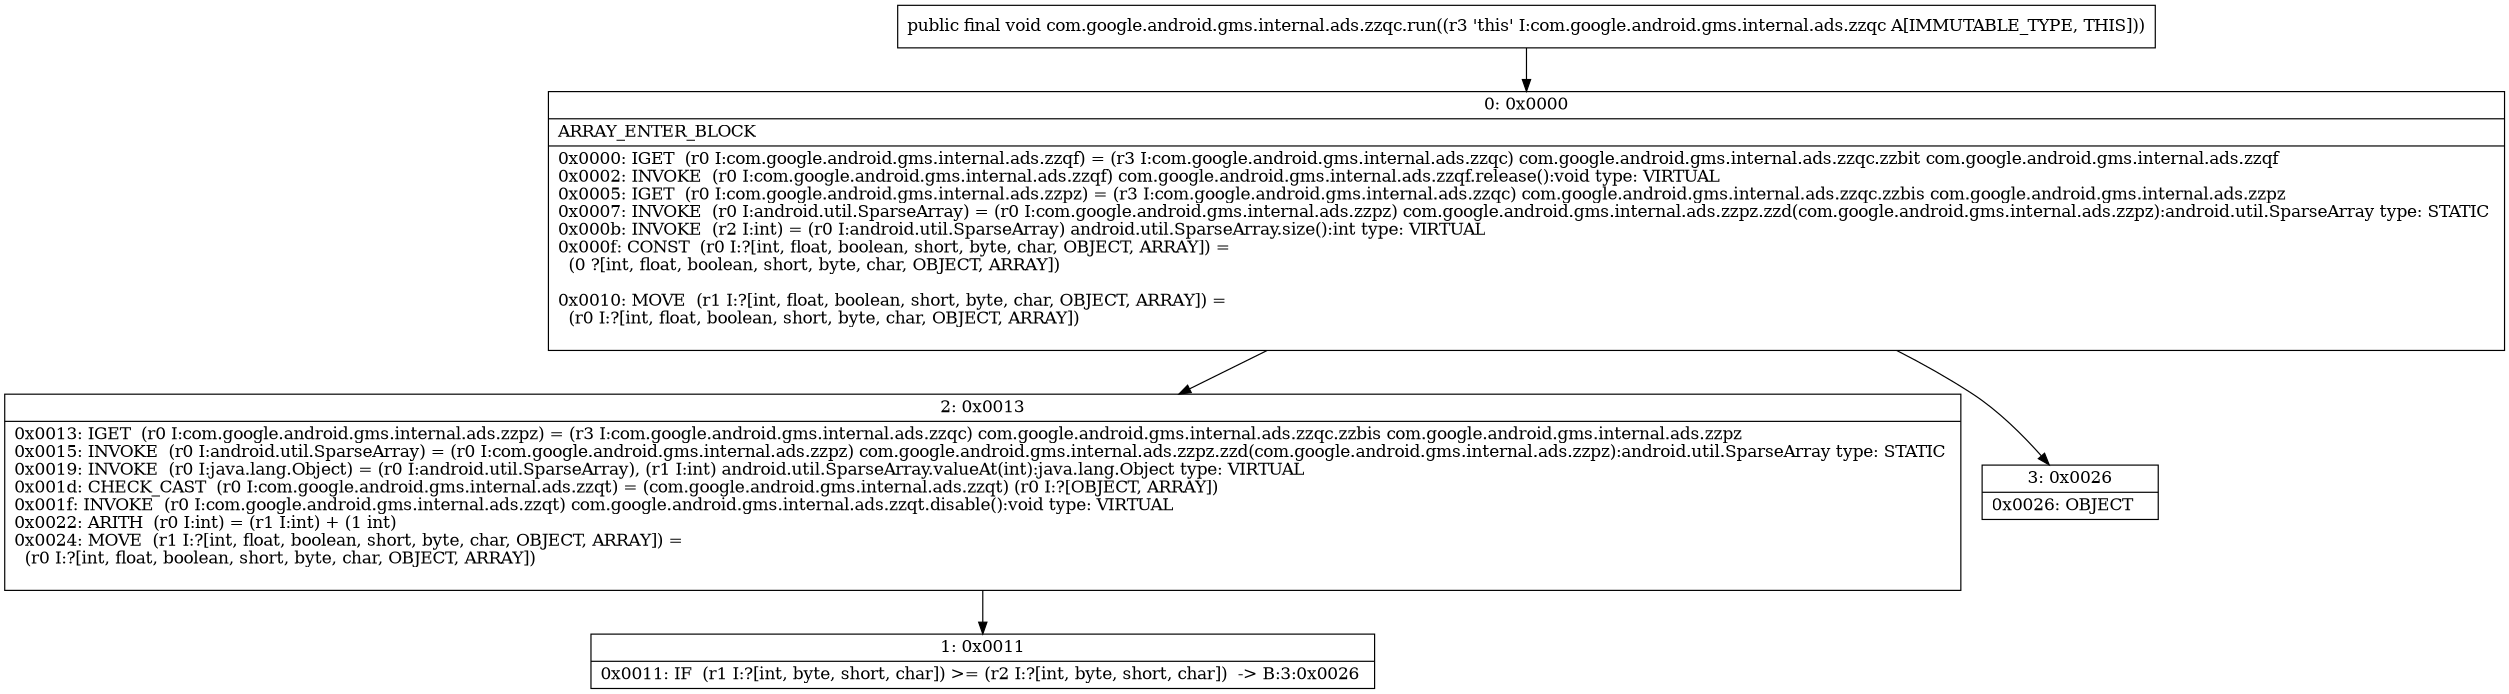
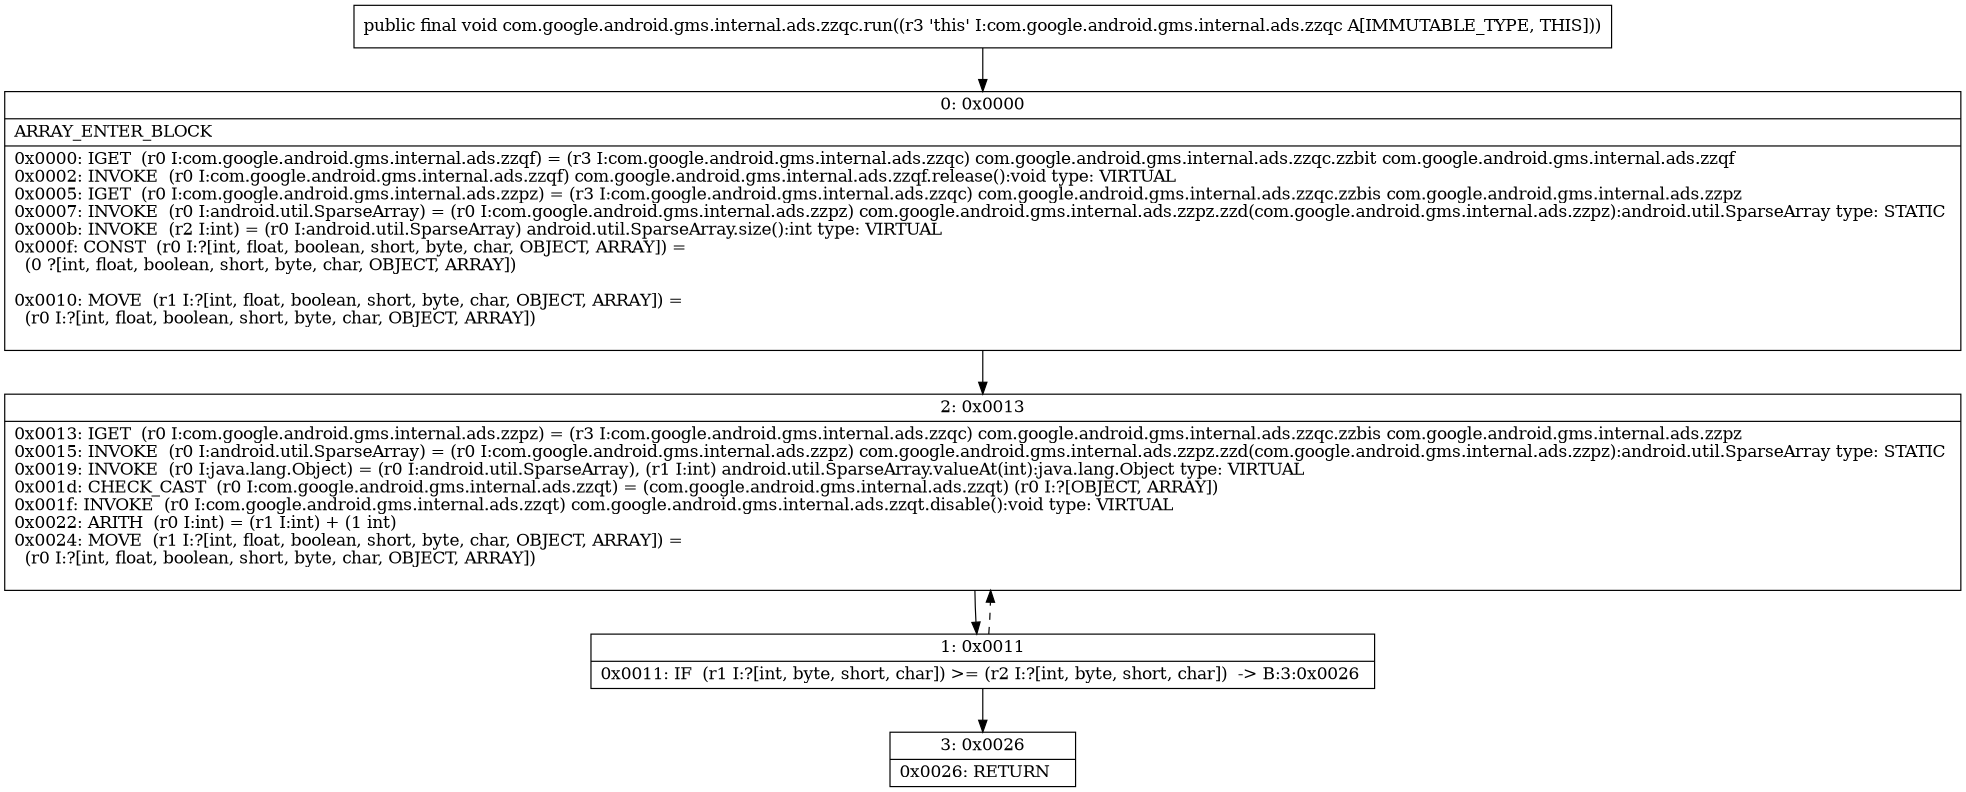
(1975, 395) -> (983, 704)
(2070, 505) -> (983, 772)
none -> (990, 618)
